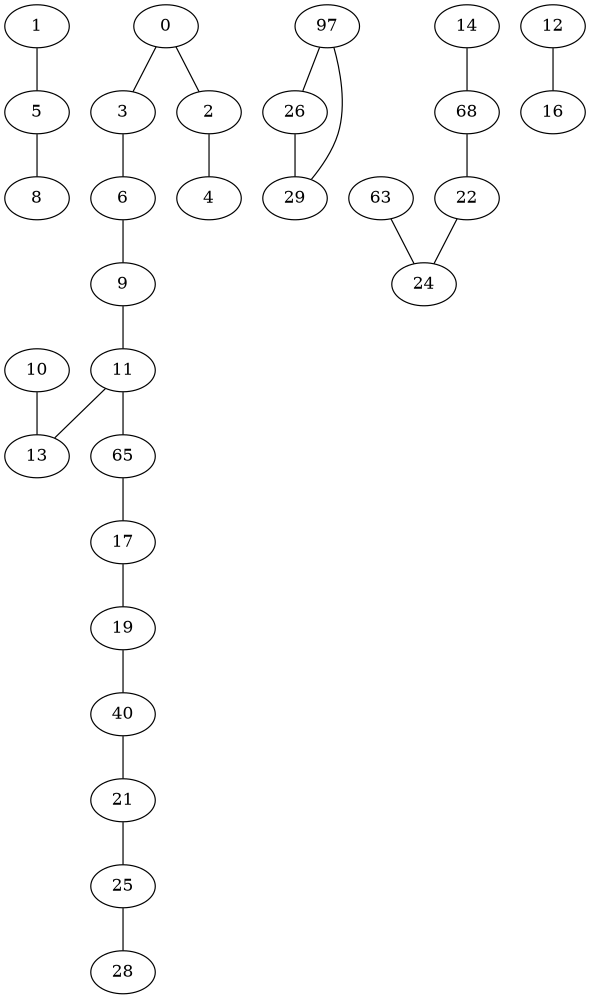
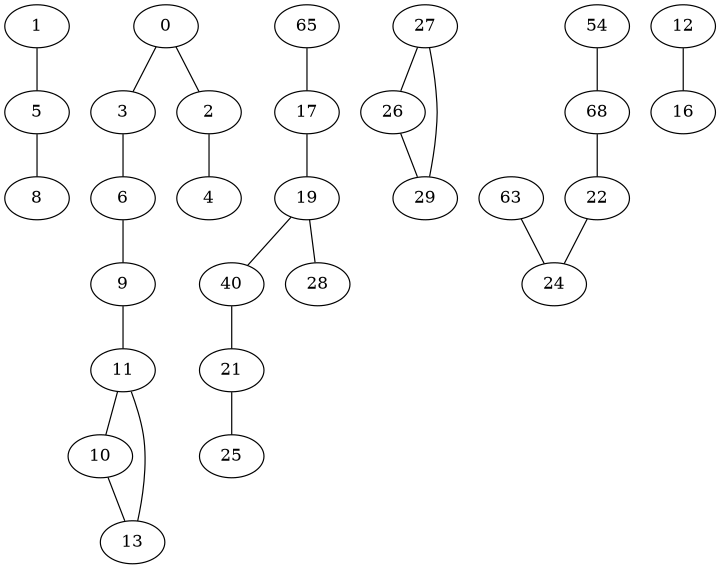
(327, 26) -> (425, 26)
(467, 26) -> (597, 26)
(123, 413) -> (112, 413)
(123, 929) -> (312, 241)
